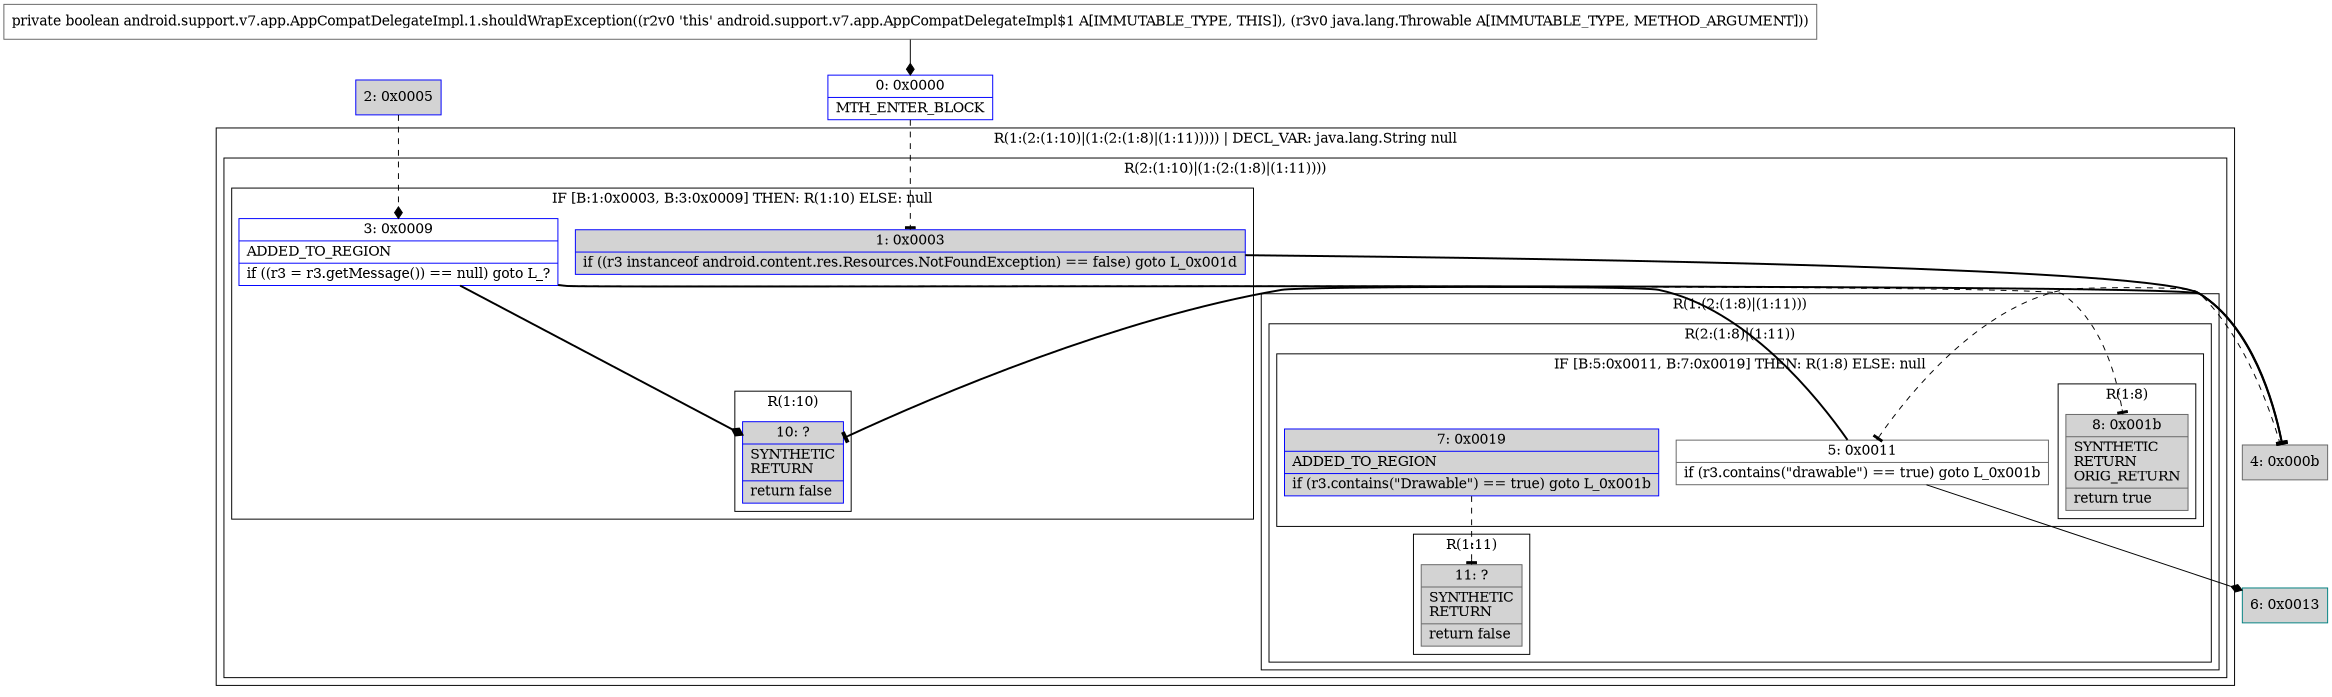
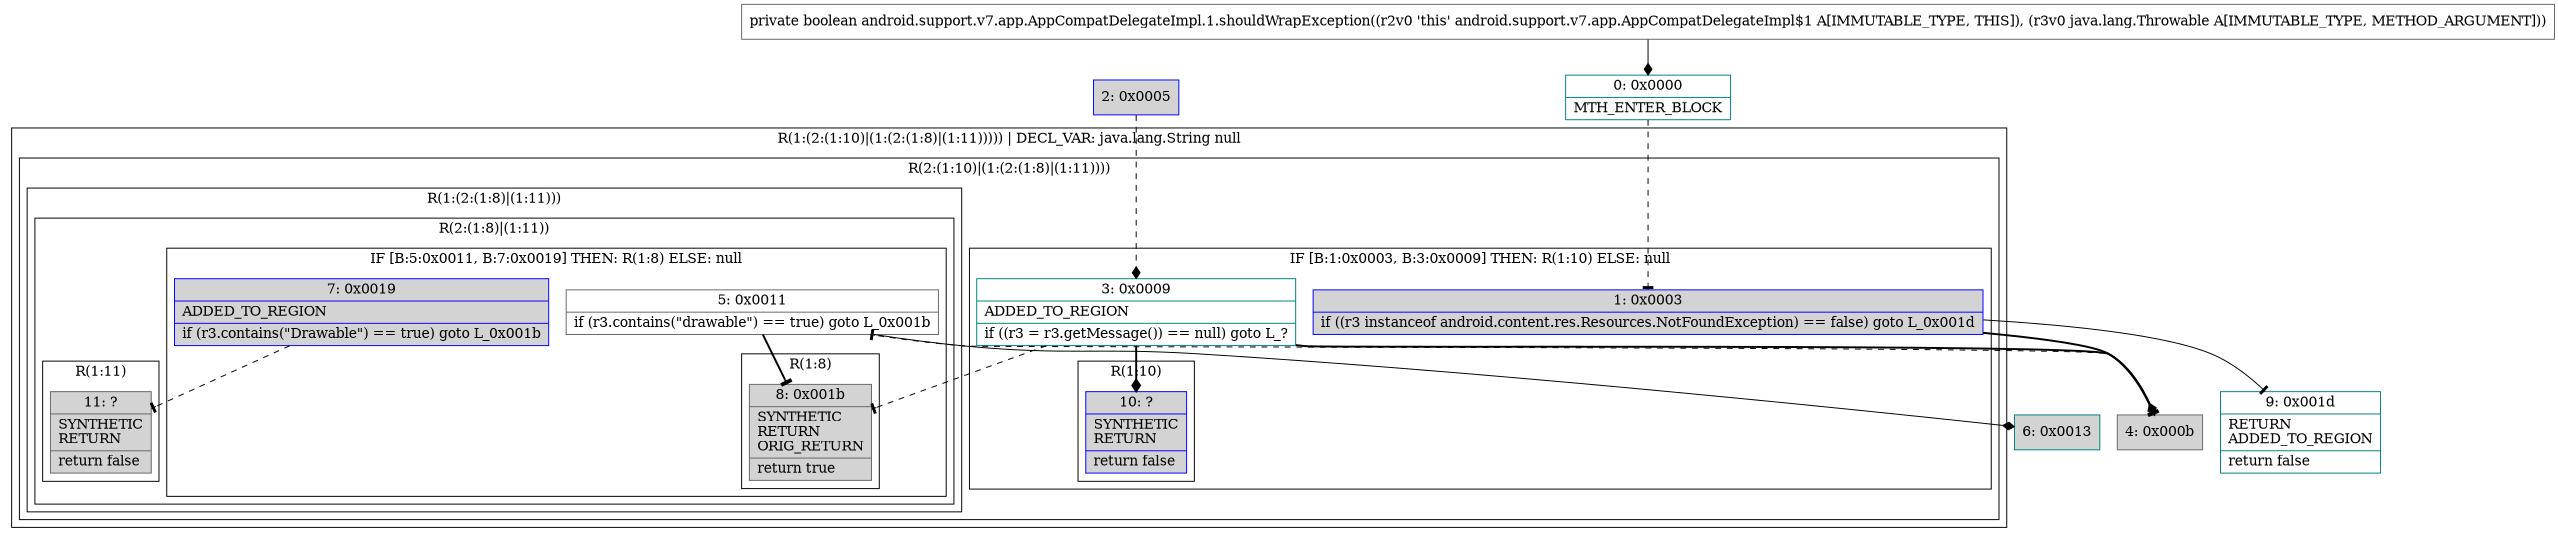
(910, 97) -> (1648, 97)
(398, 252) -> (1136, 312)
(1465, 286) -> (1735, 347)
(1230, 300) -> (776, 361)
none -> (2300, 432)
